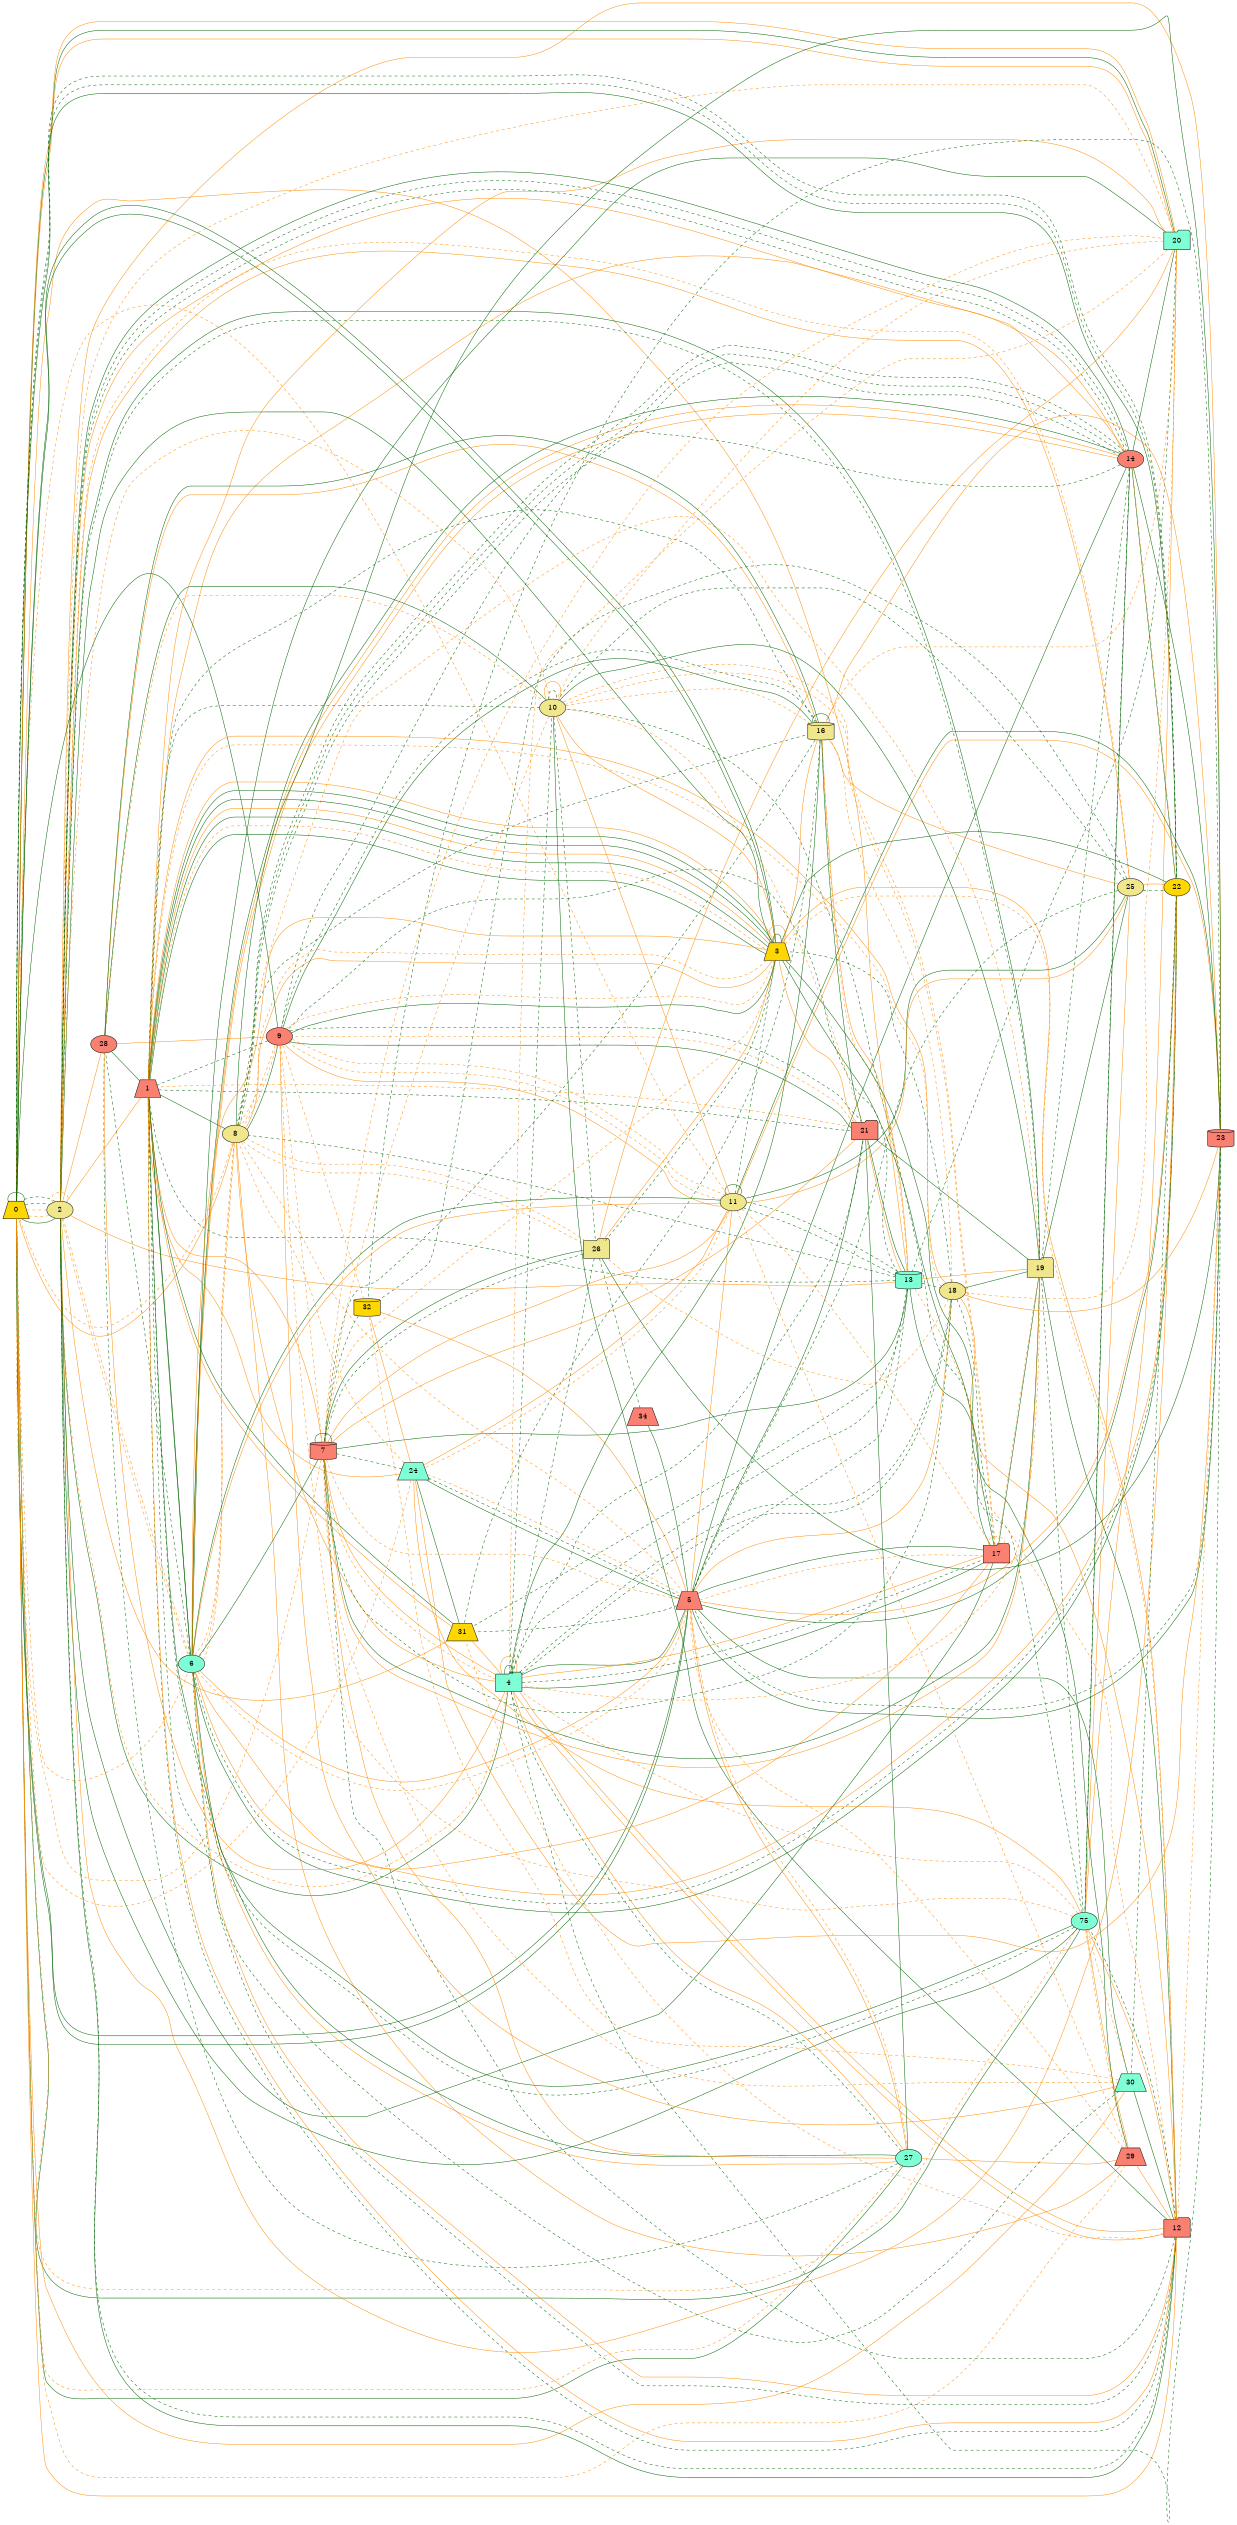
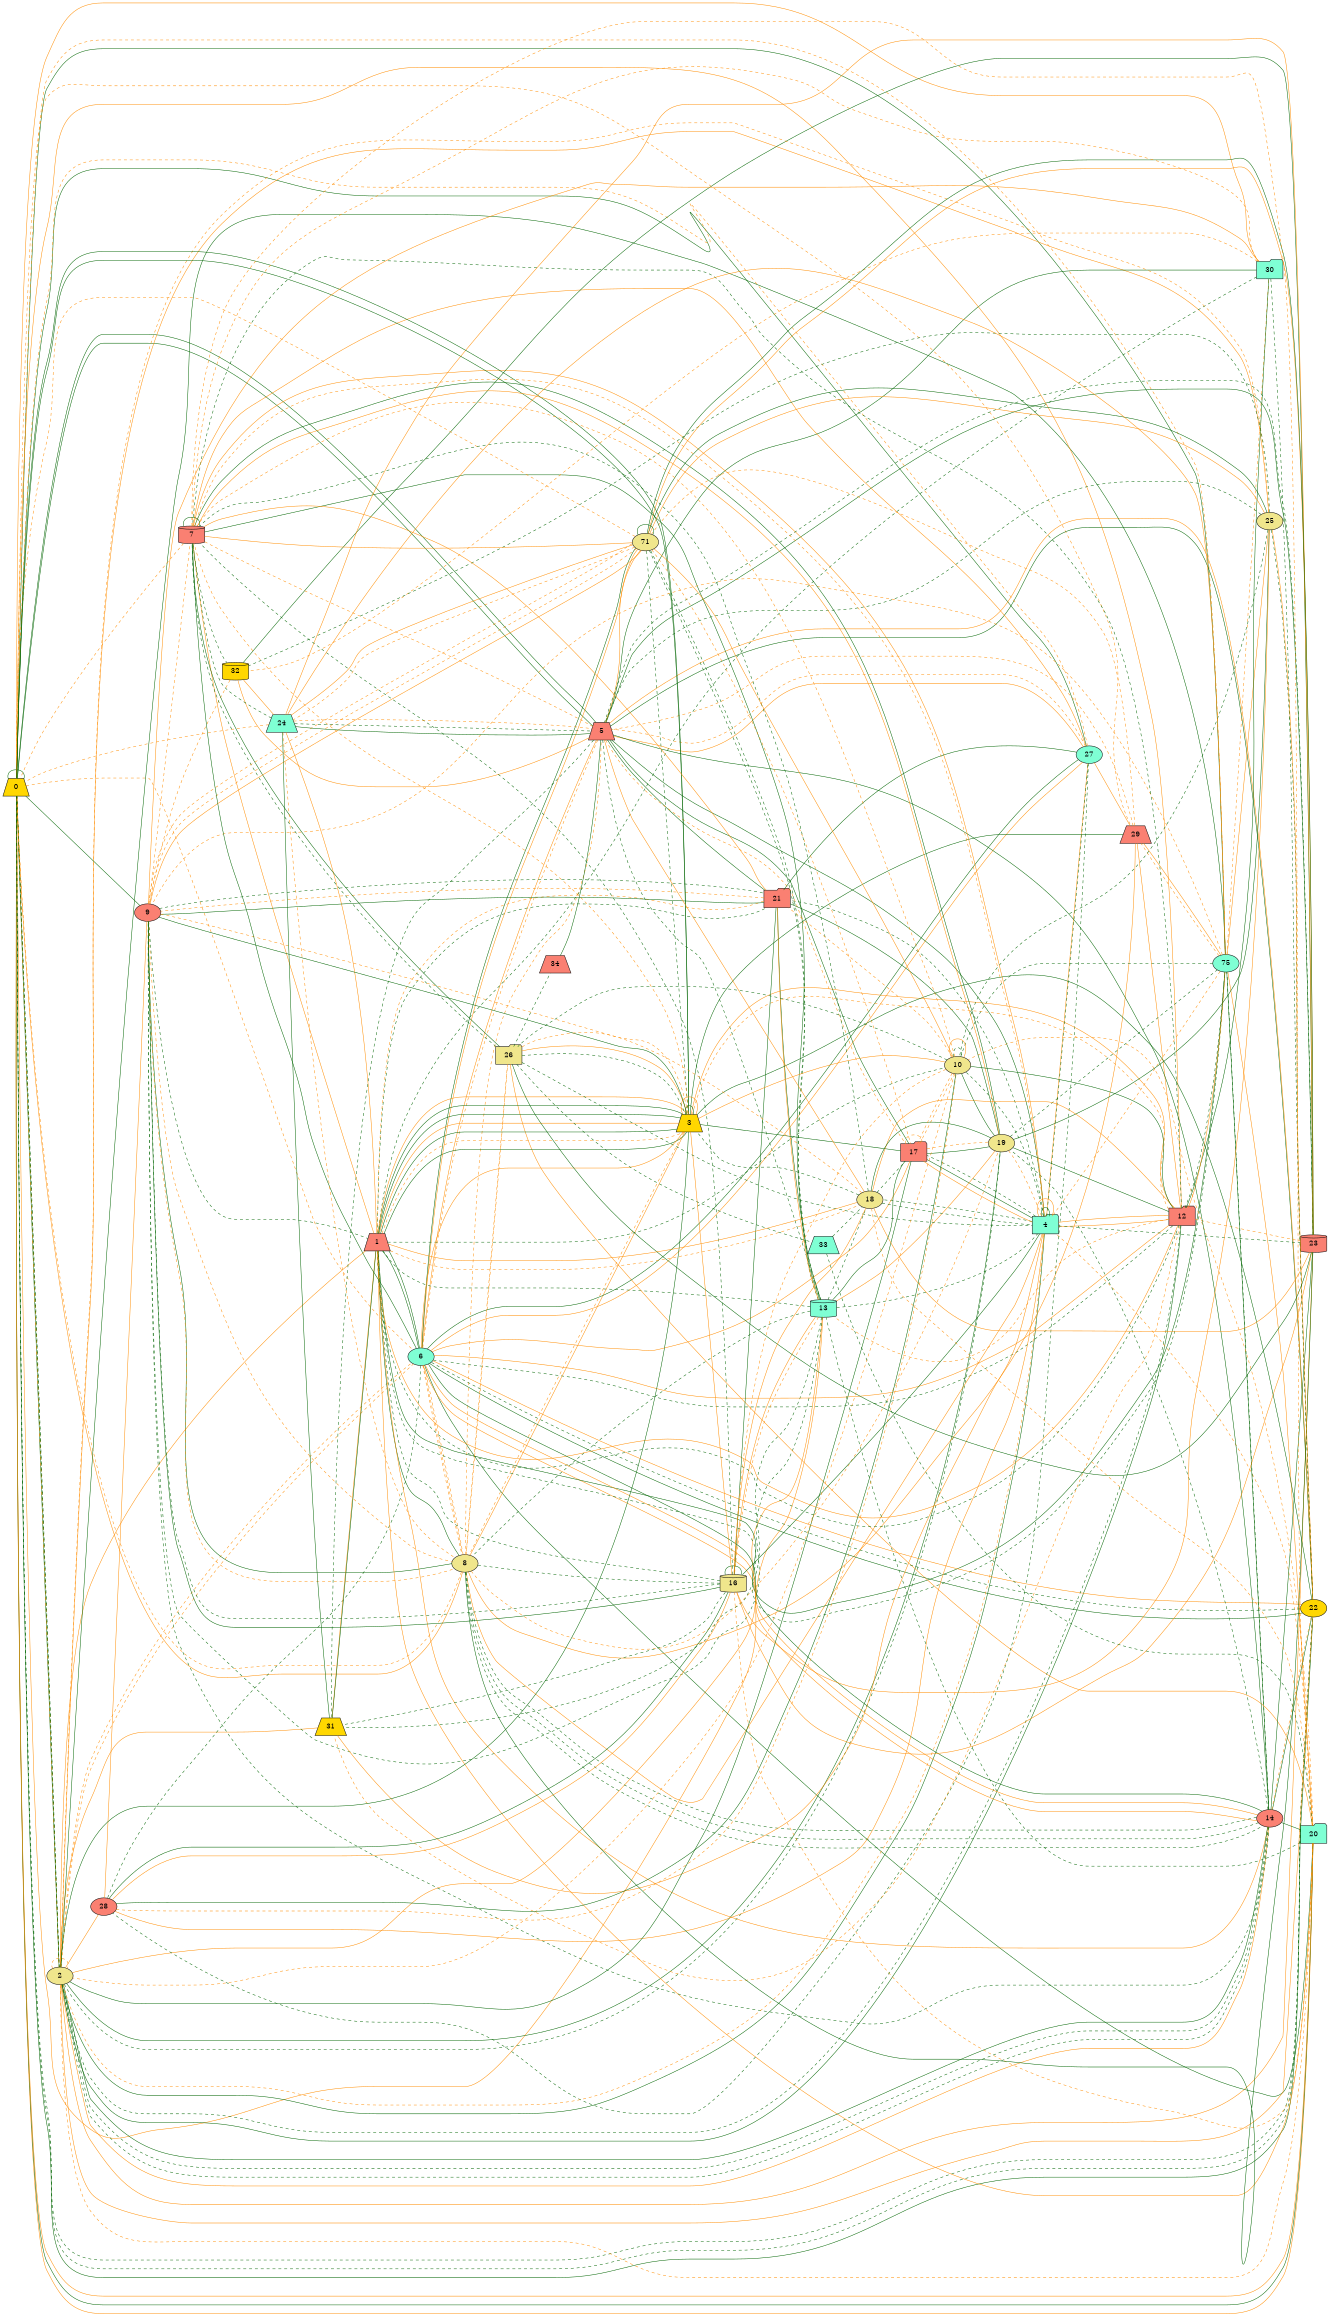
(867, 169) -> (1232, 58)
(920, 1004) -> (764, 1378)
(811, 1046) -> none
(126, 1066) -> none
(733, 1202) -> (645, 542)
none -> (823, 1245)
(1040, 1268) -> (1002, 1143)
(1131, 2083) -> (1270, 270)
